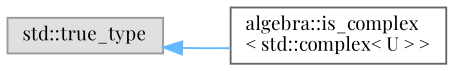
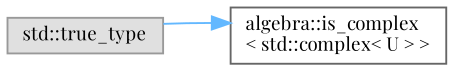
(206, 48) -> (187, 23)
